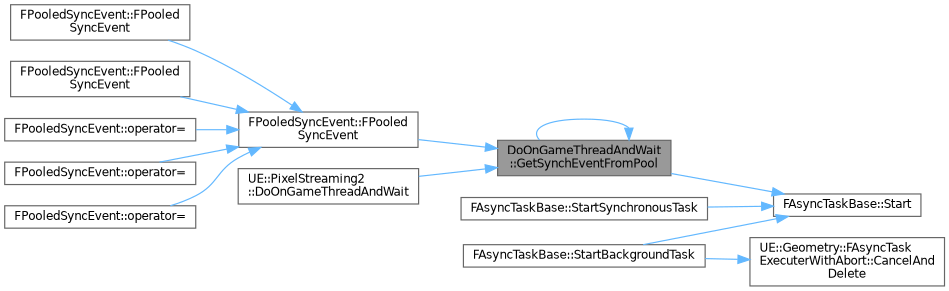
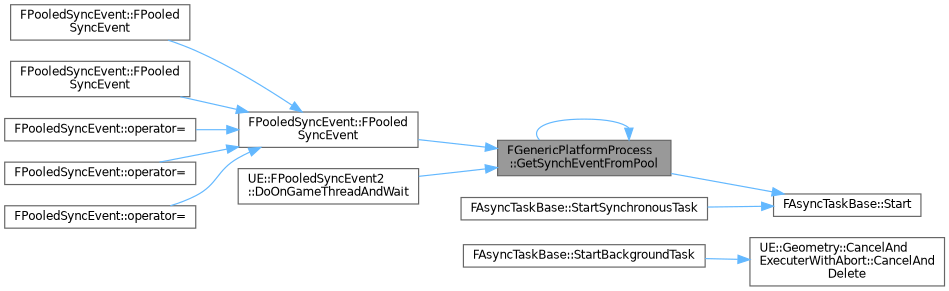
(584, 158) -> (584, 158)
(328, 186) -> (328, 186)
(710, 232) -> none
(847, 262) -> (847, 262)
